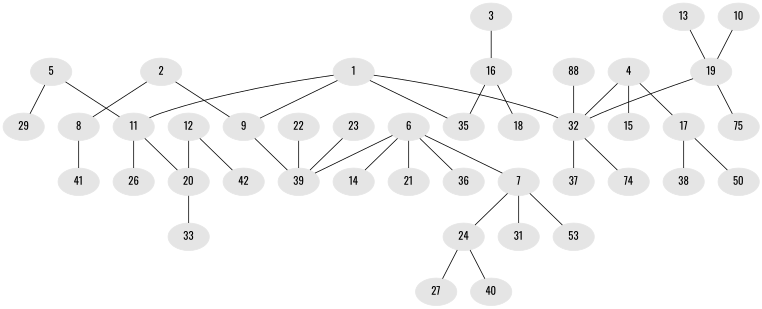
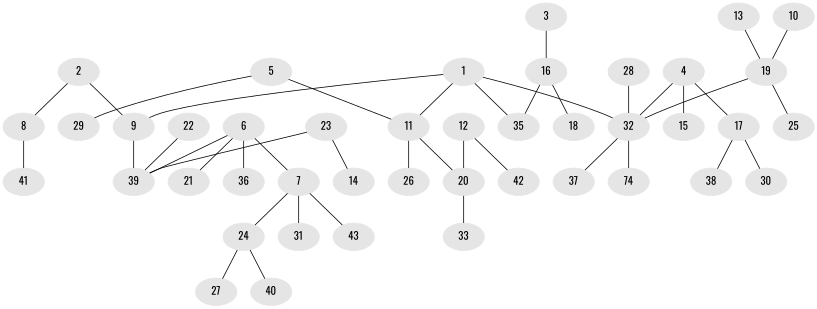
(574, 72) -> (629, 72)
(739, 127) -> (794, 127)
(381, 154) -> (340, 154)
(739, 182) -> (766, 182)
(574, 237) -> (354, 237)
